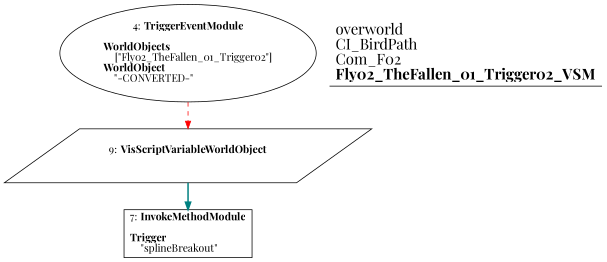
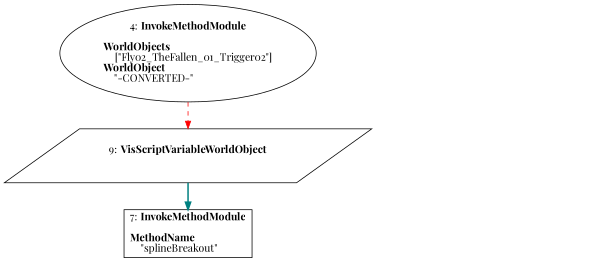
(194, 26) -> (194, 26)
(466, 53) -> none
(148, 238) -> (163, 238)
